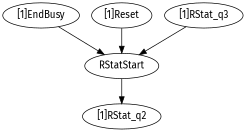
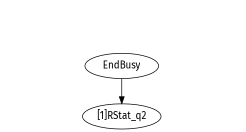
(41, 15) -> none
(122, 15) -> none
(204, 15) -> none
(122, 66) -> (122, 66)
